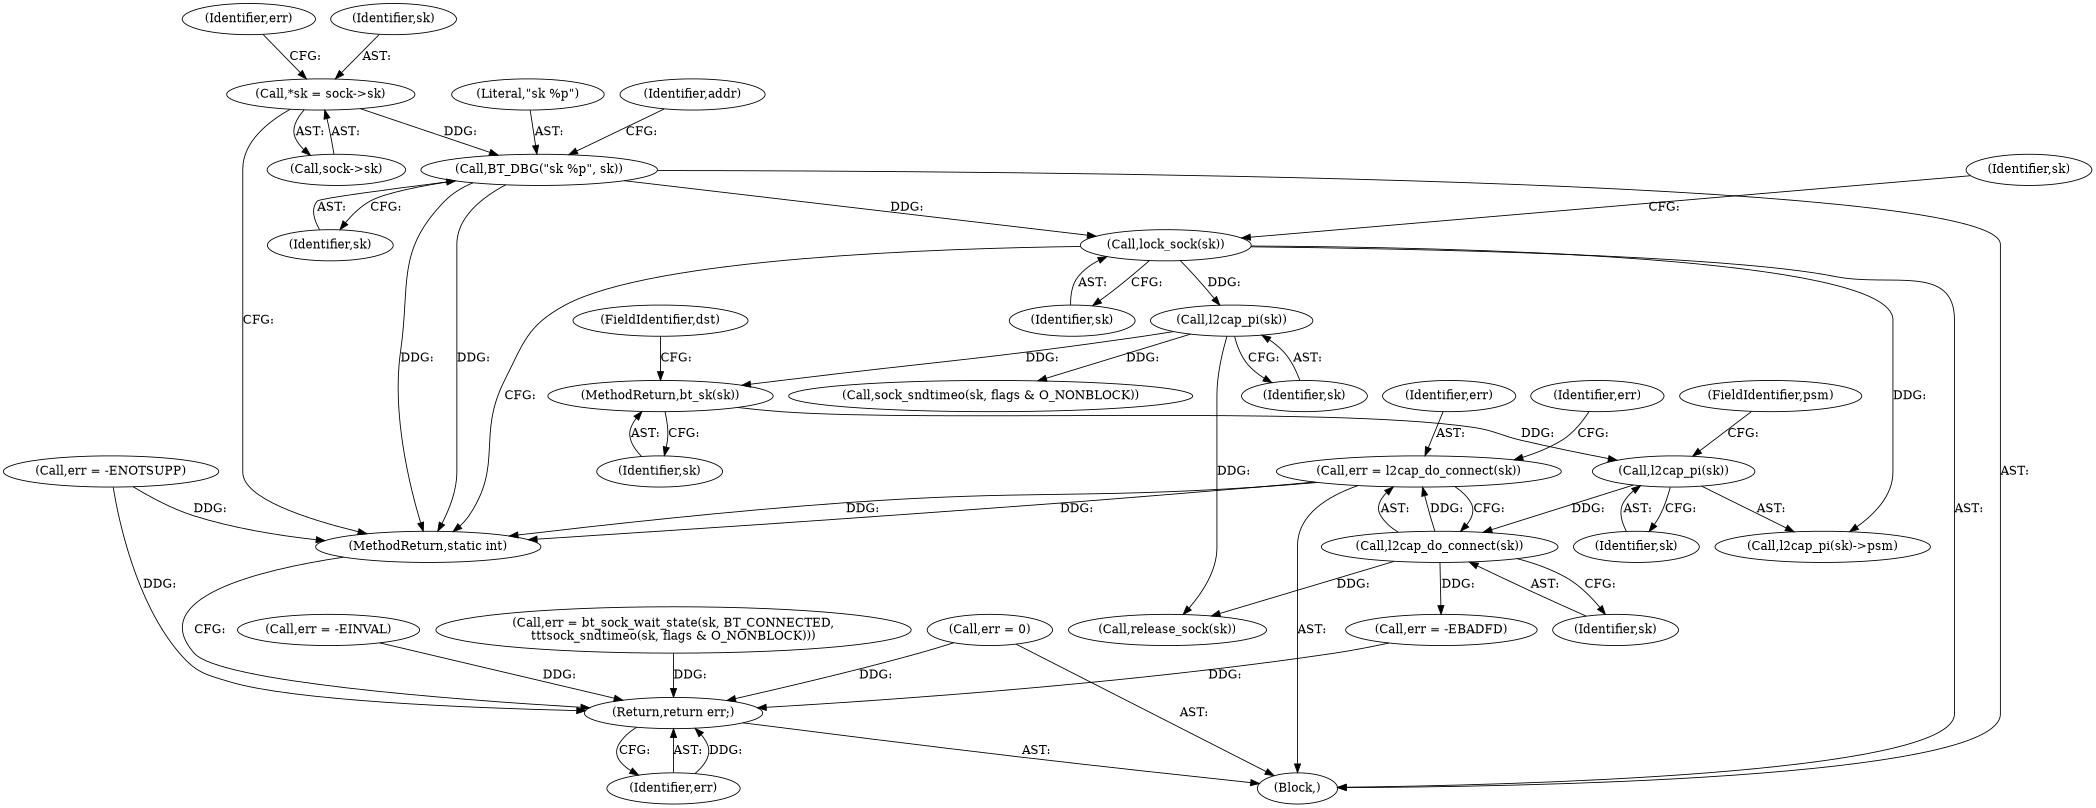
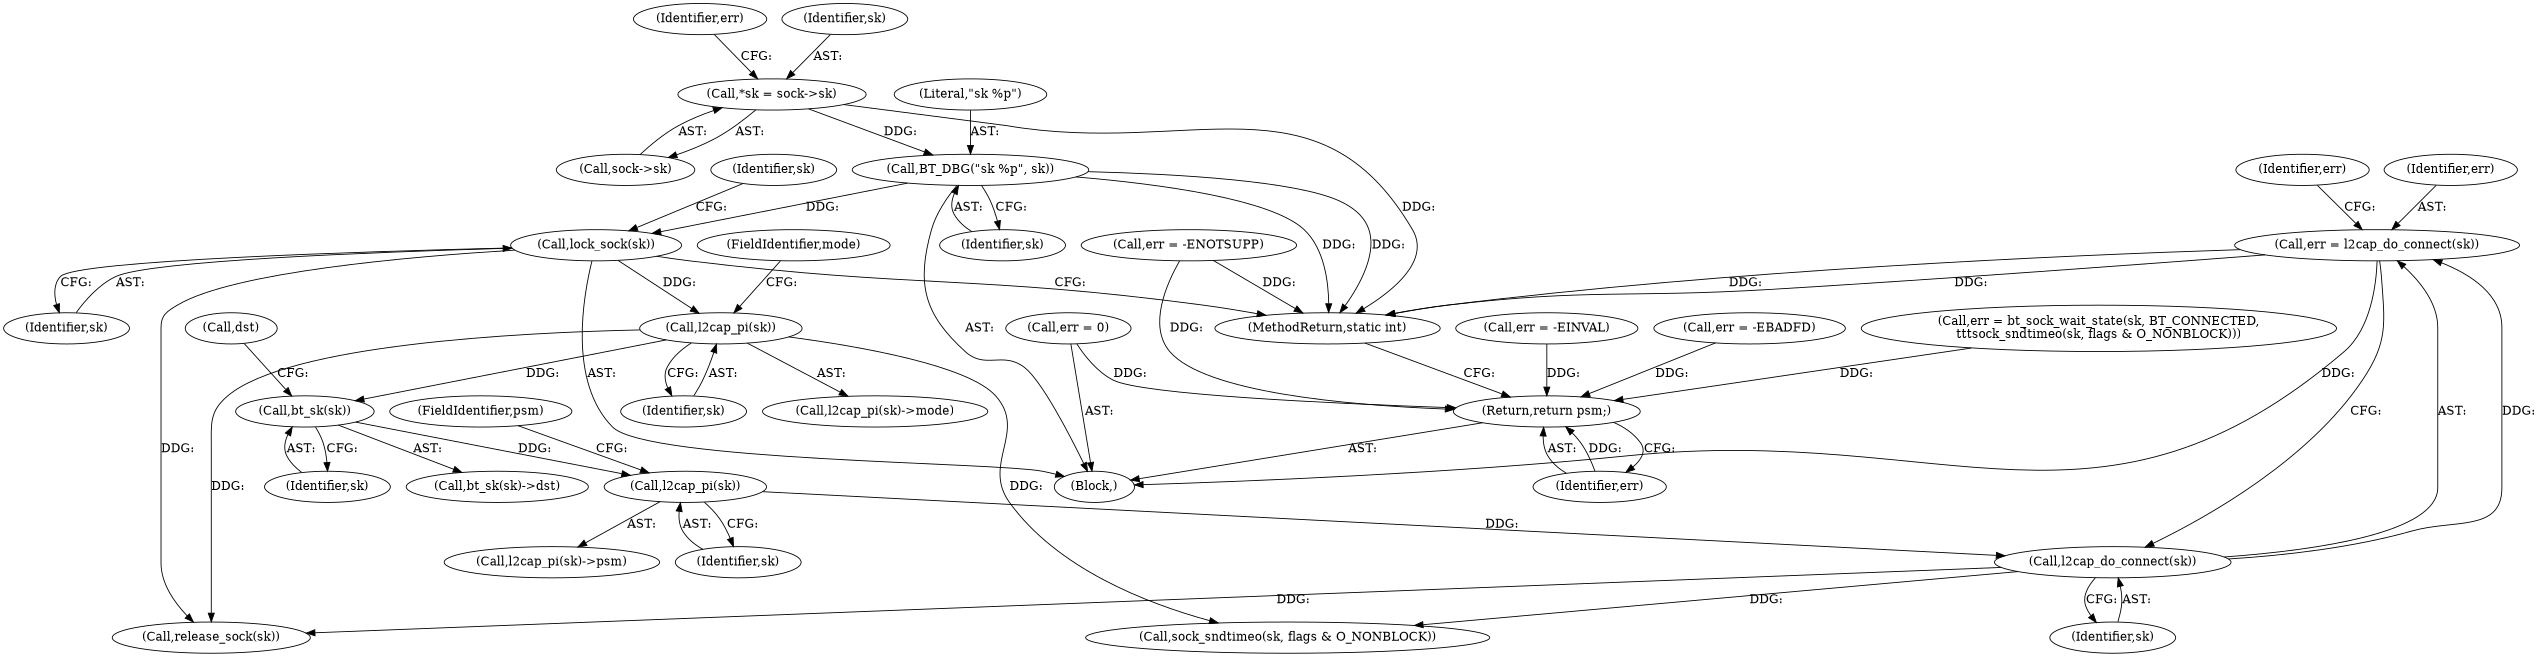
(693, 94) -> none
none -> (794, 245)
(1775, 274) -> (186, 301)
(261, 321) -> (1421, 208)
(661, 321) -> (231, 328)
(661, 396) -> (305, 411)
none -> (875, 411)
none -> (497, 487)
(1440, 584) -> (1720, 598)
(1314, 630) -> (2340, 374)
(674, 713) -> (1547, 411)
